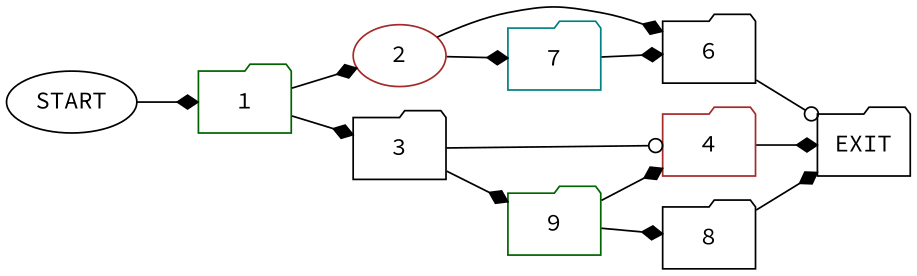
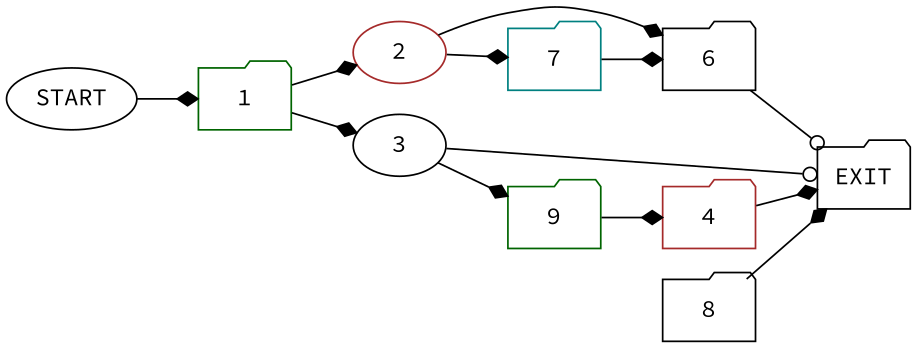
(547, 147) -> (625, 161)
(400, 148) -> (400, 145)
(622, 230) -> none
